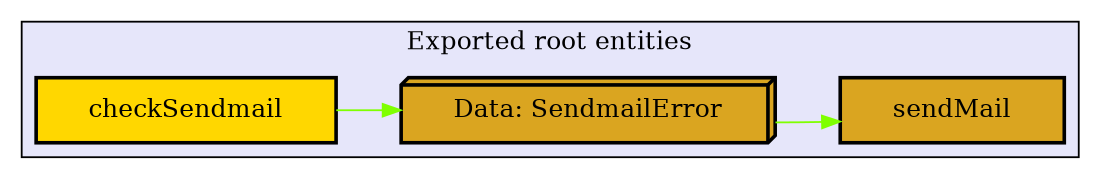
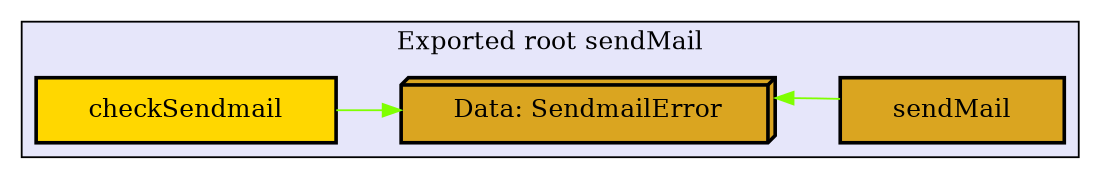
(550, 42) -> (550, 42)
(799, 122) -> (817, 98)
